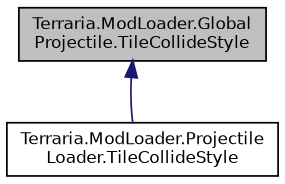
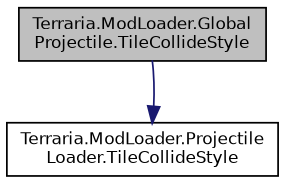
(131, 100) -> (154, 83)
